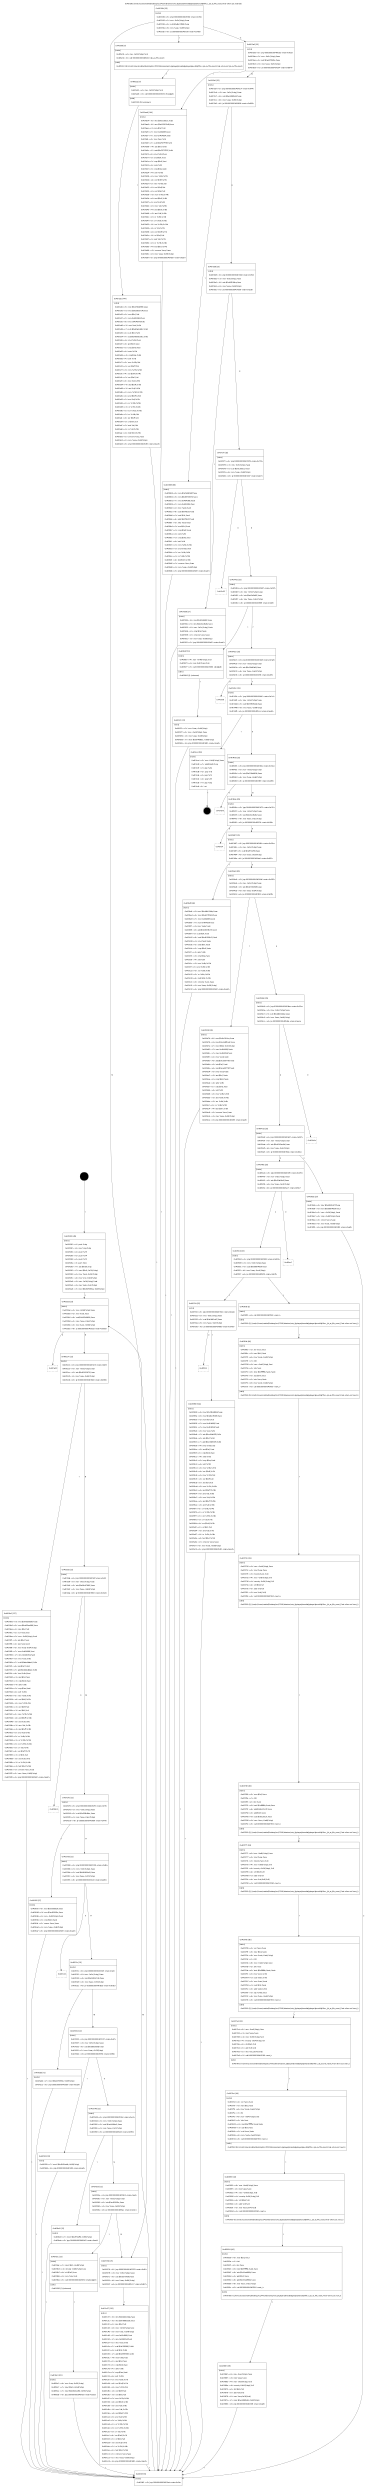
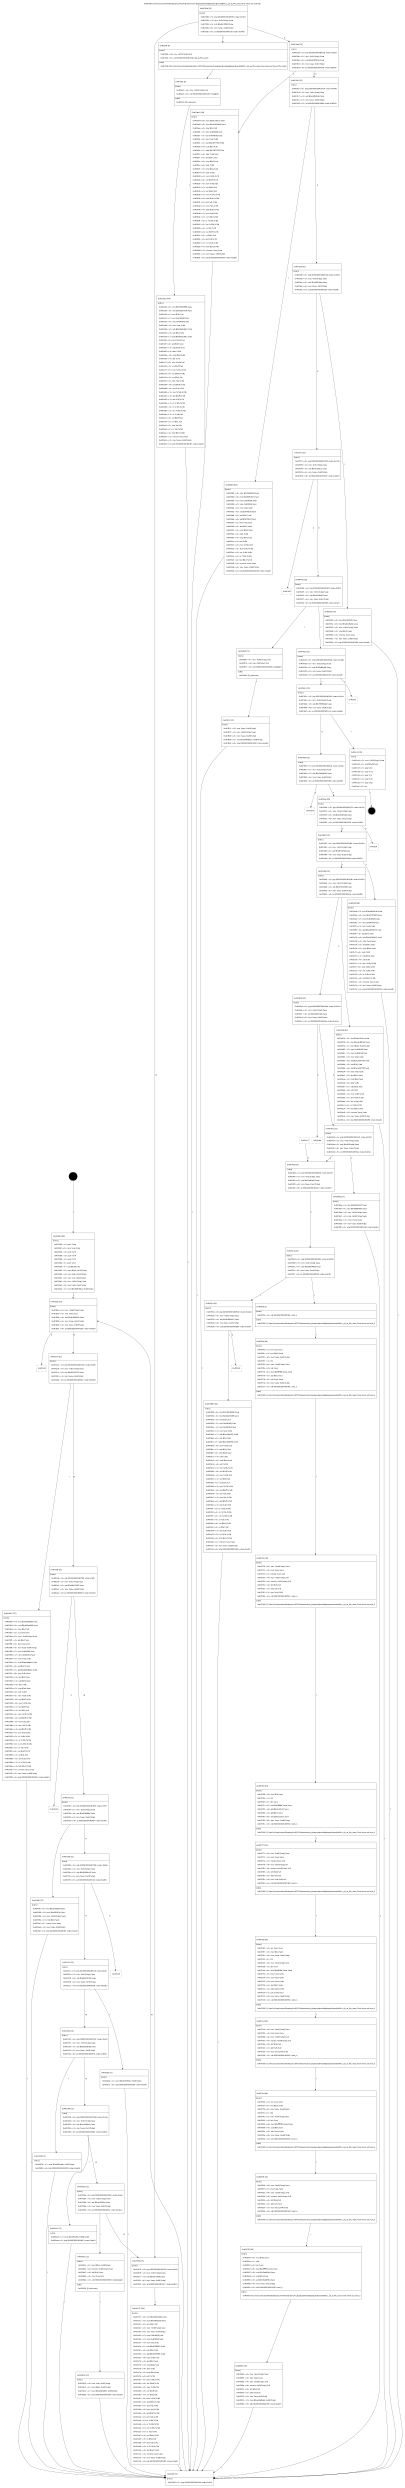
(284, 1225) -> (306, 1152)
